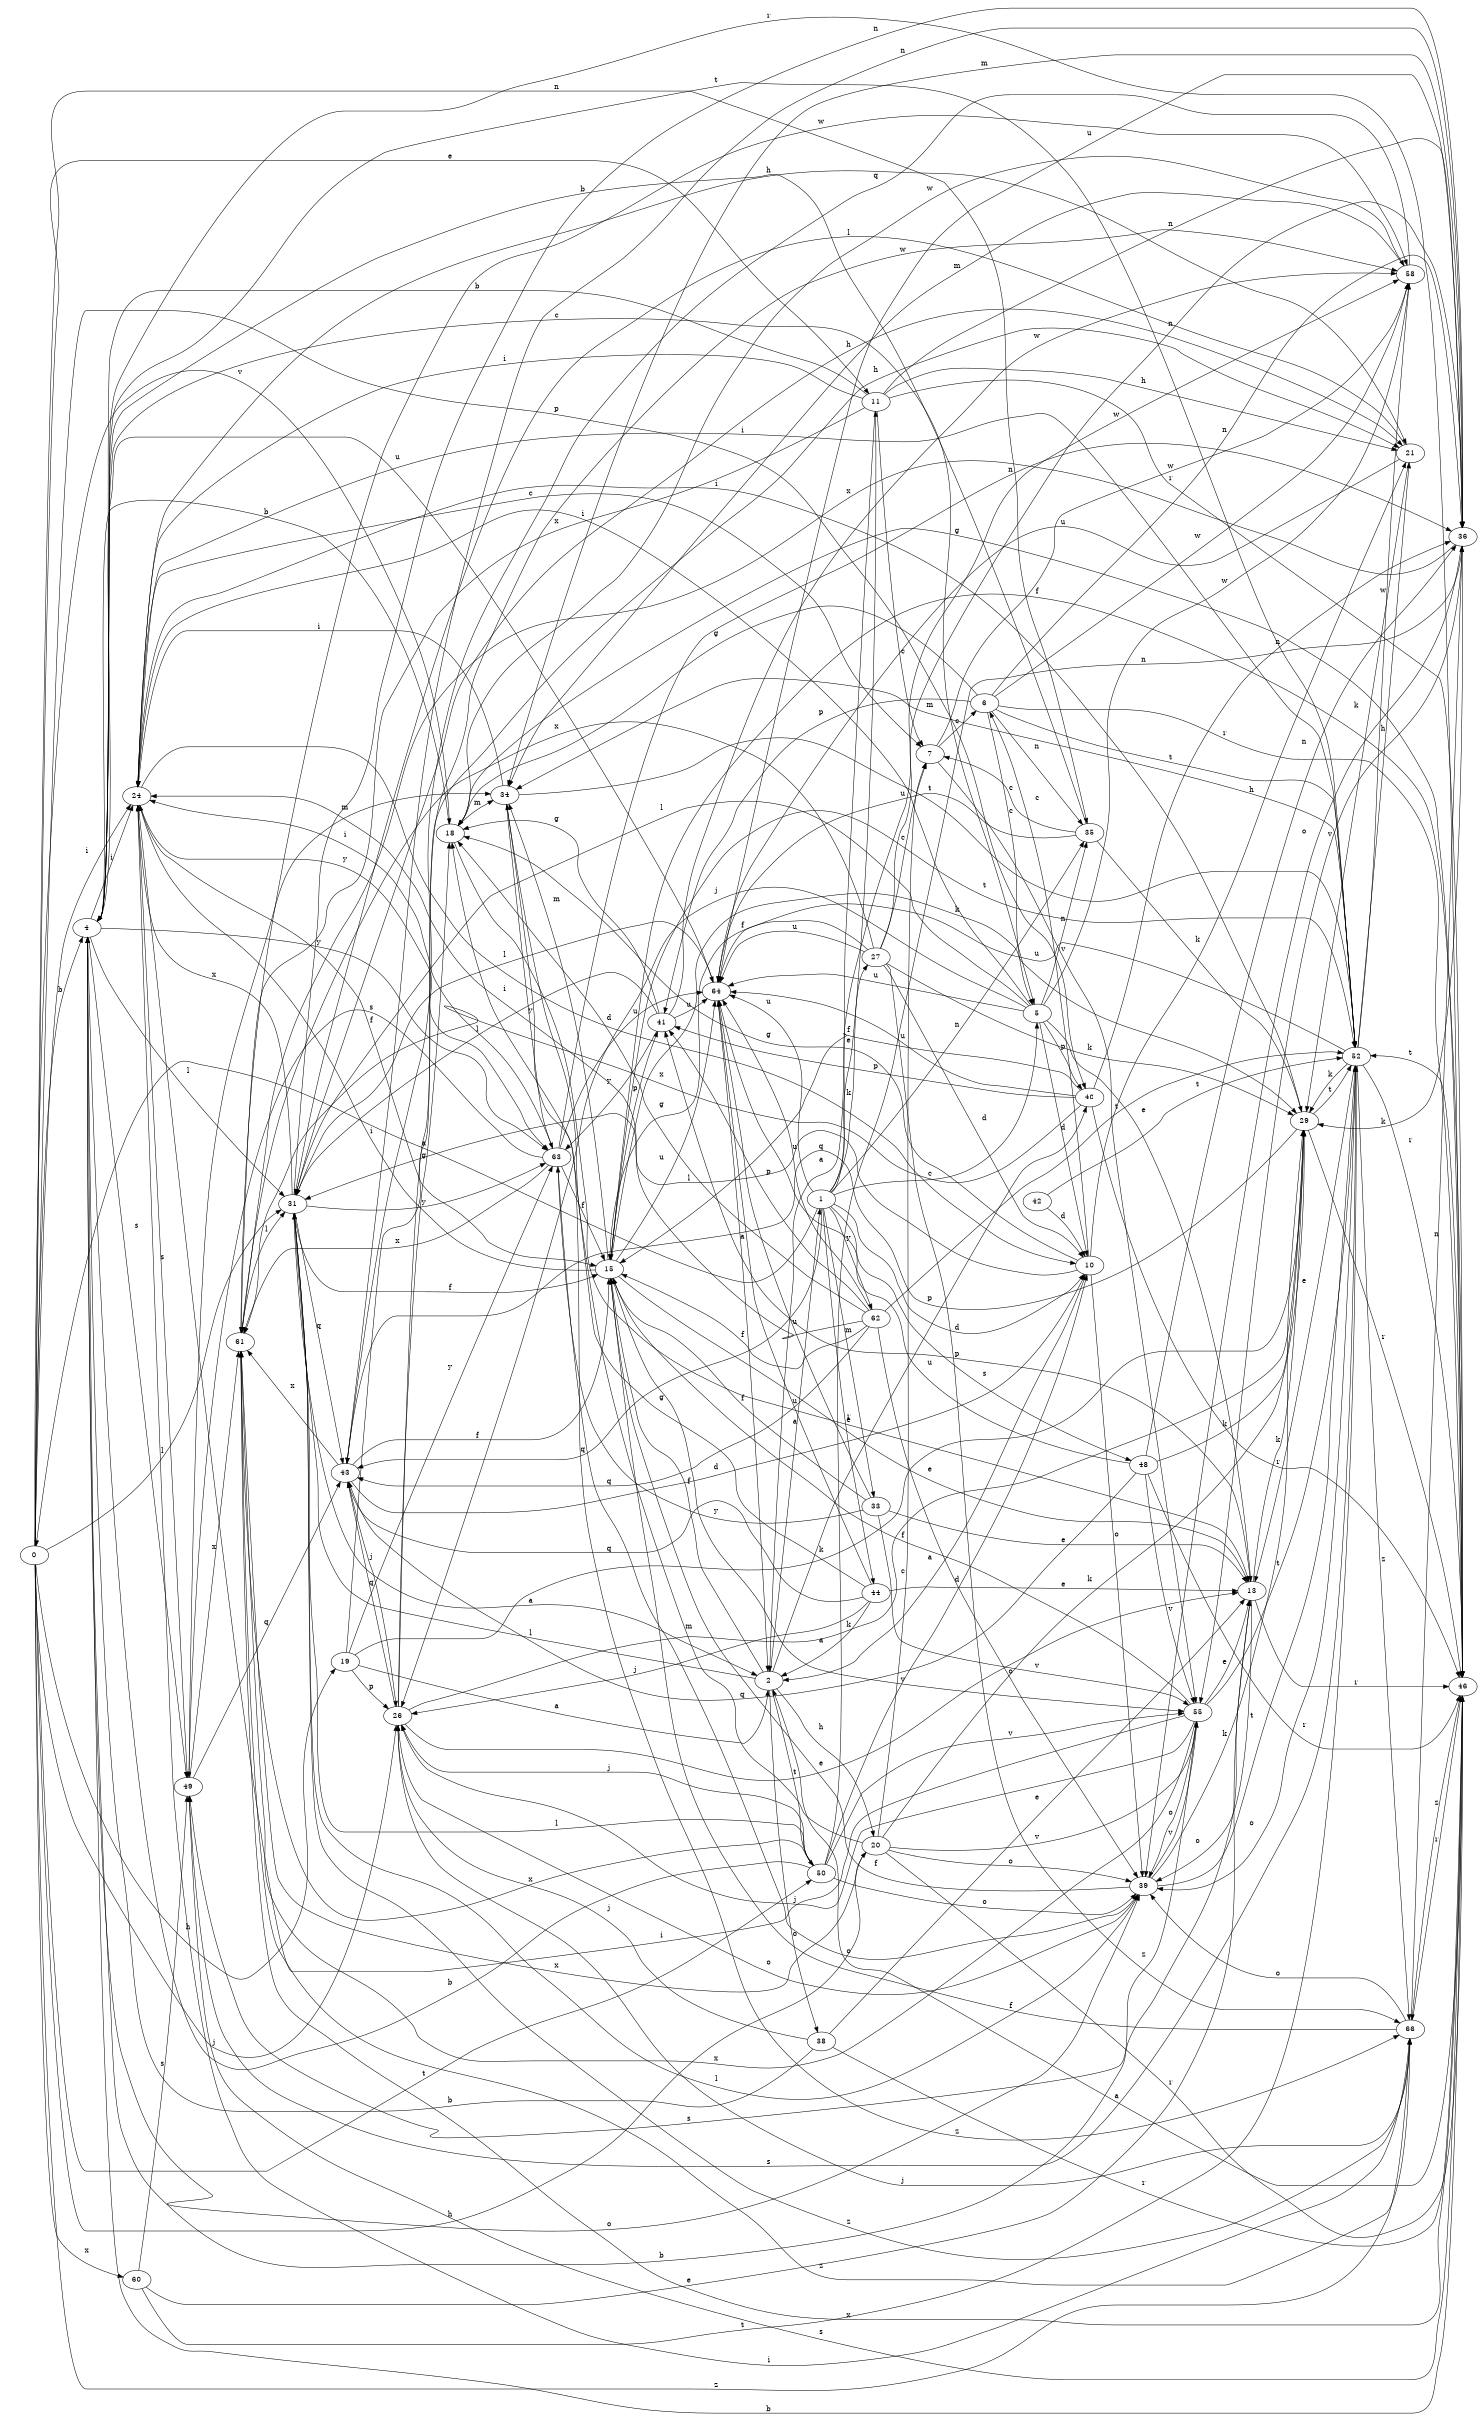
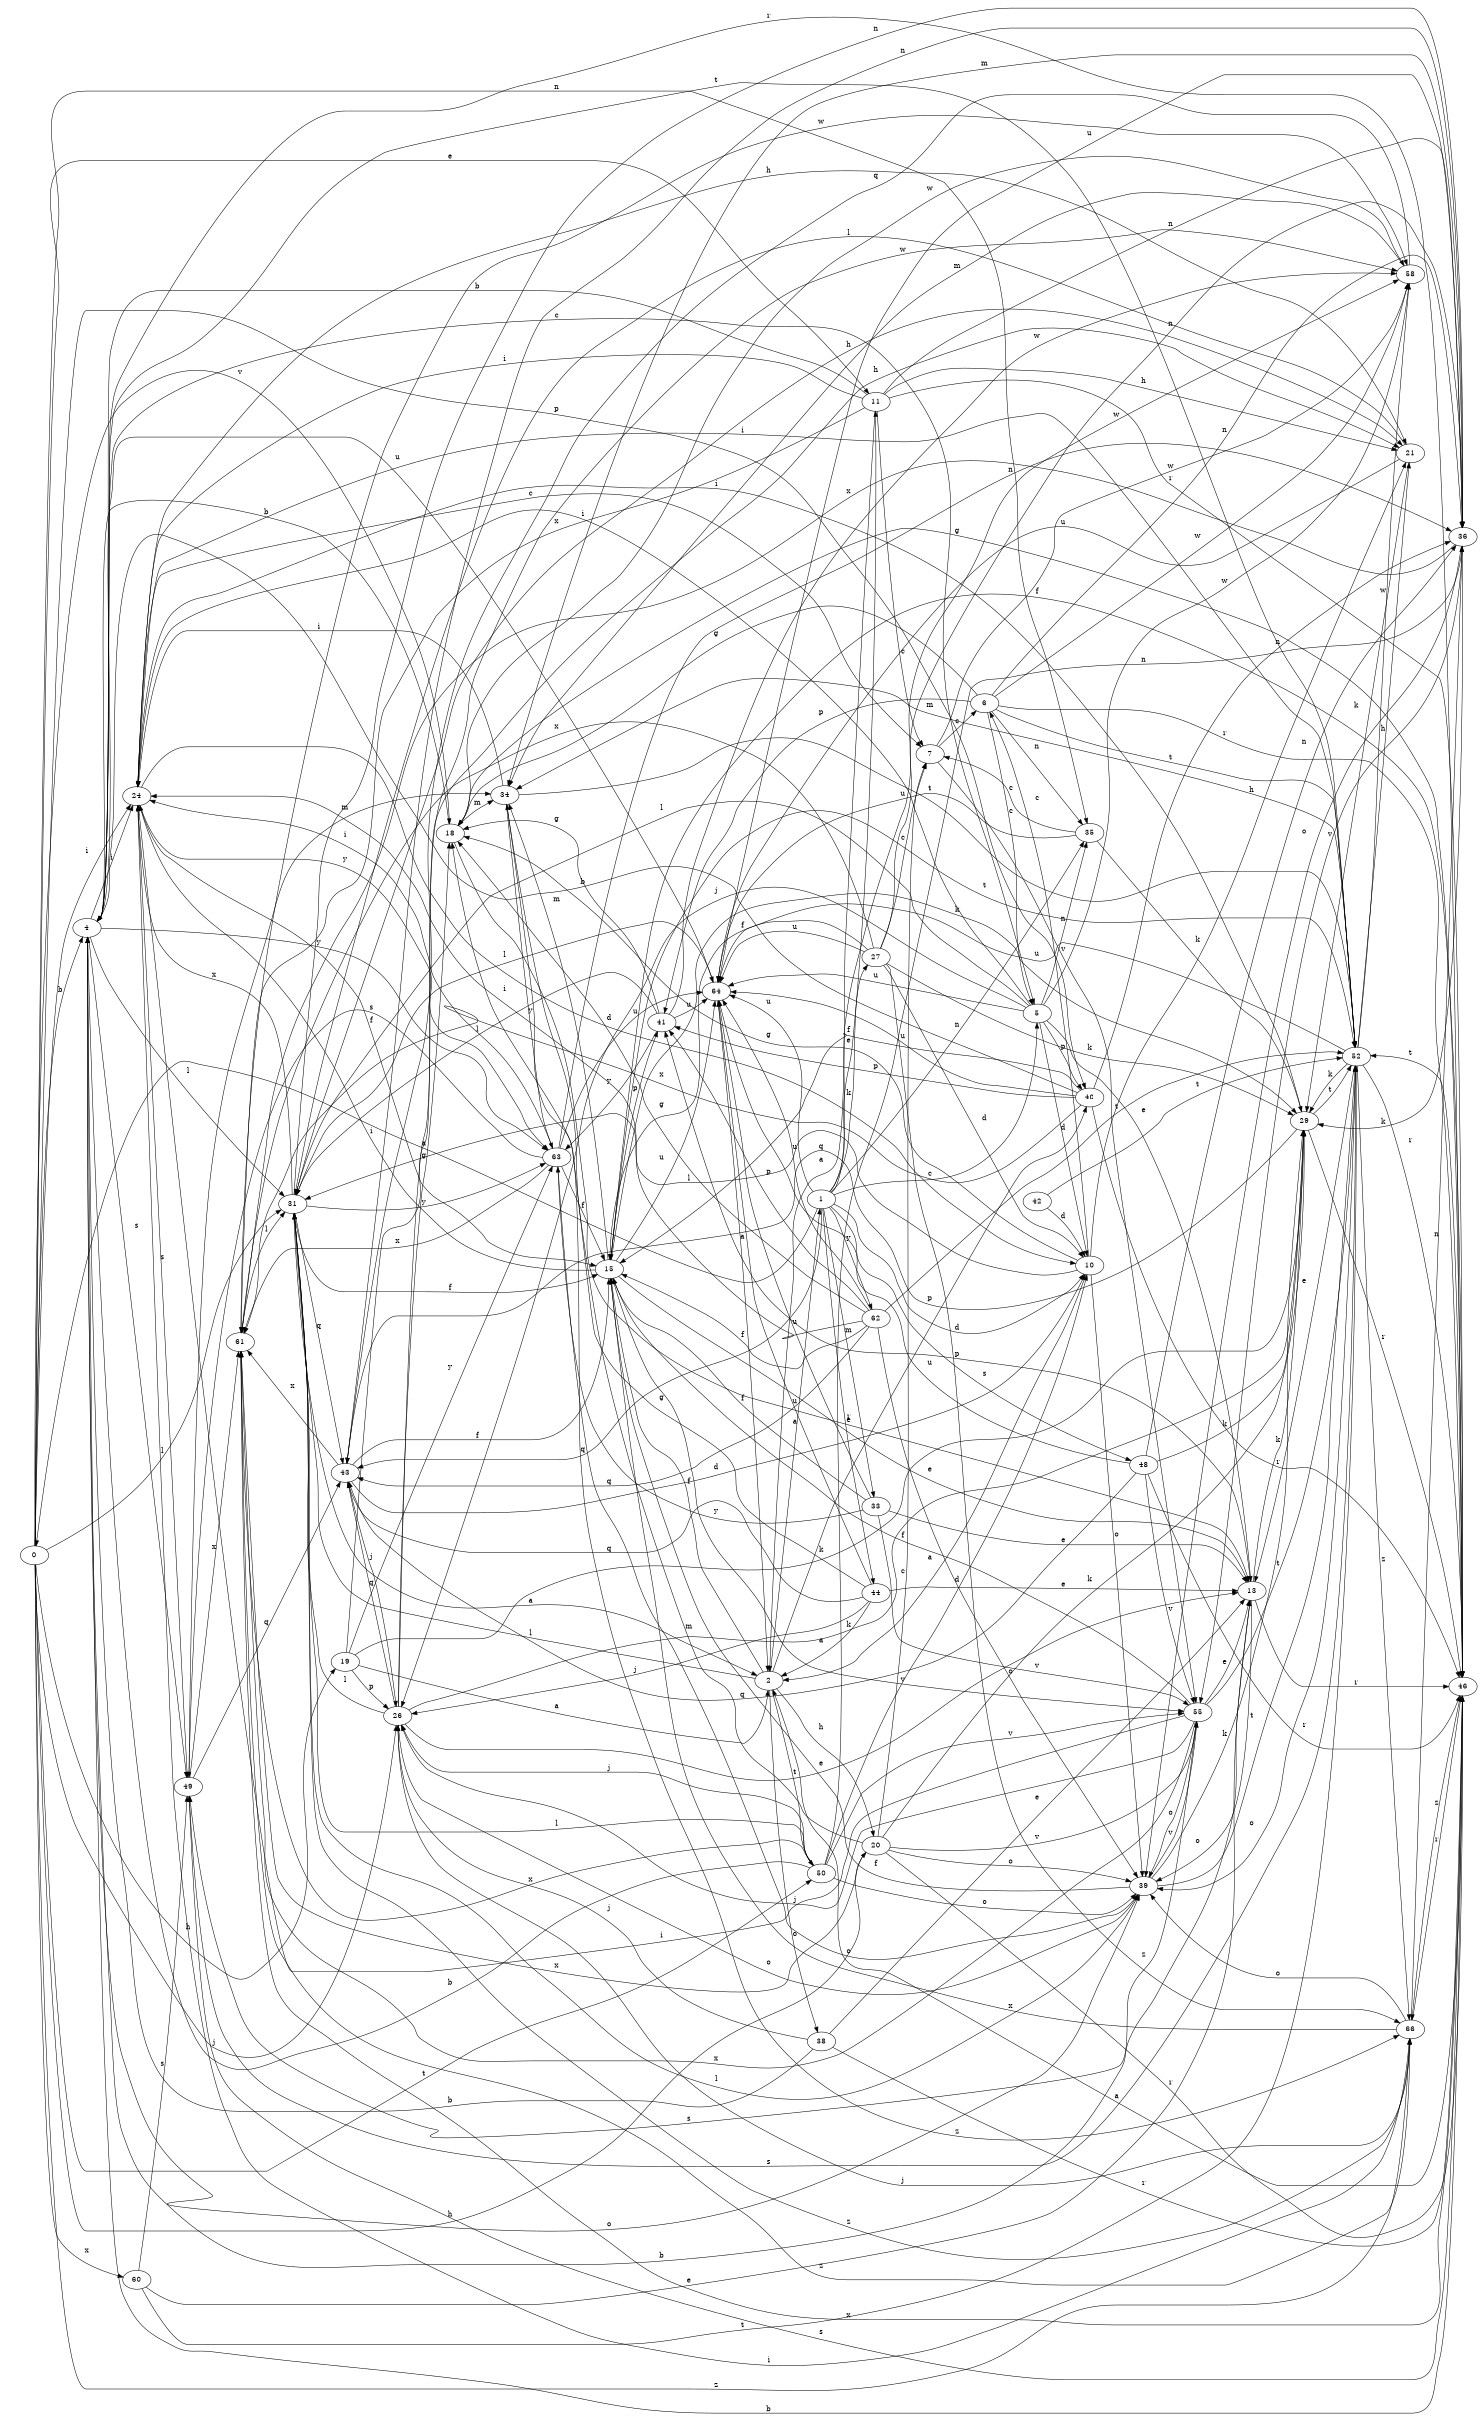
(534, 204) -> (411, 809)
none -> (308, 1484)
(1011, 2006) -> (1011, 2006)
